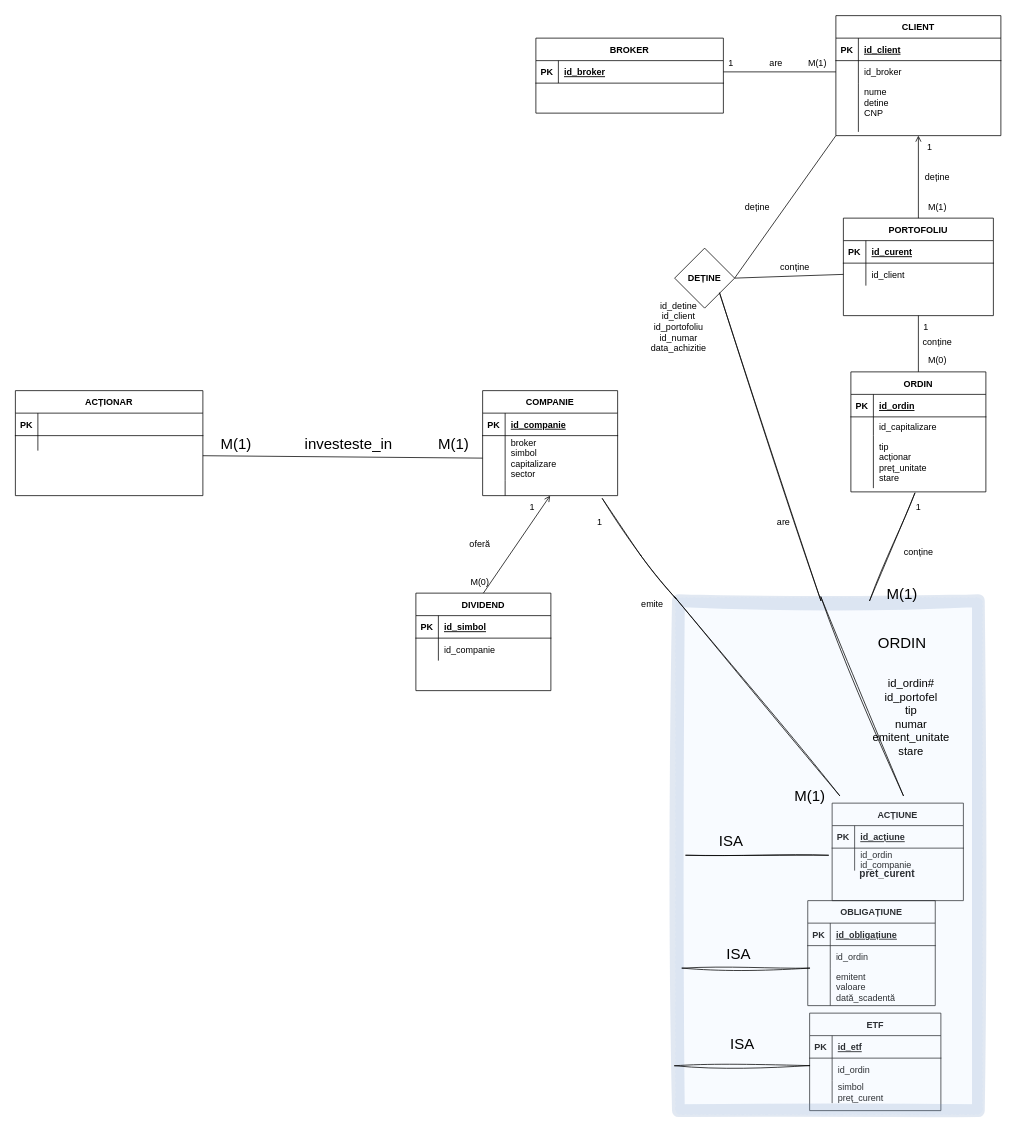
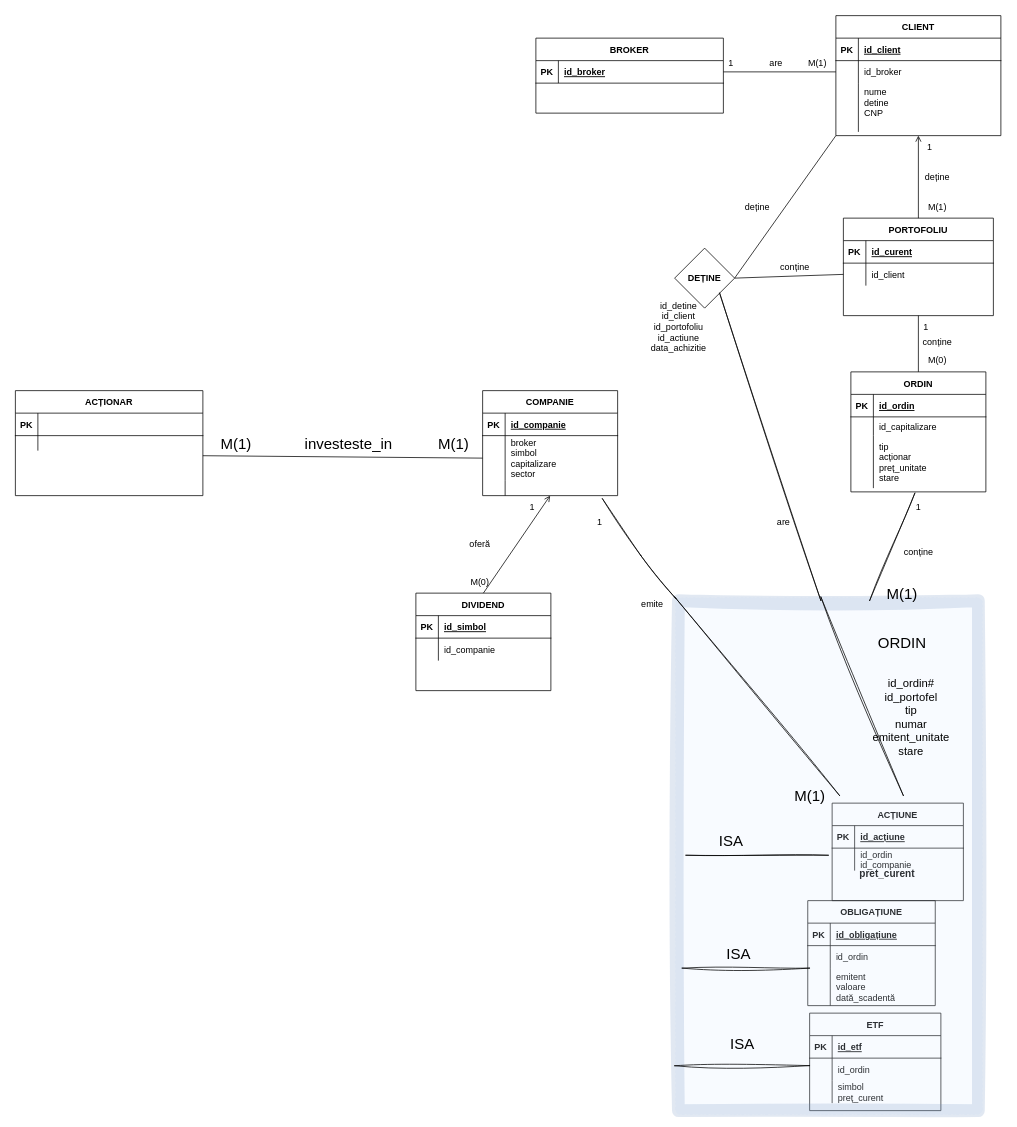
(679, 327) -> (679, 327)
